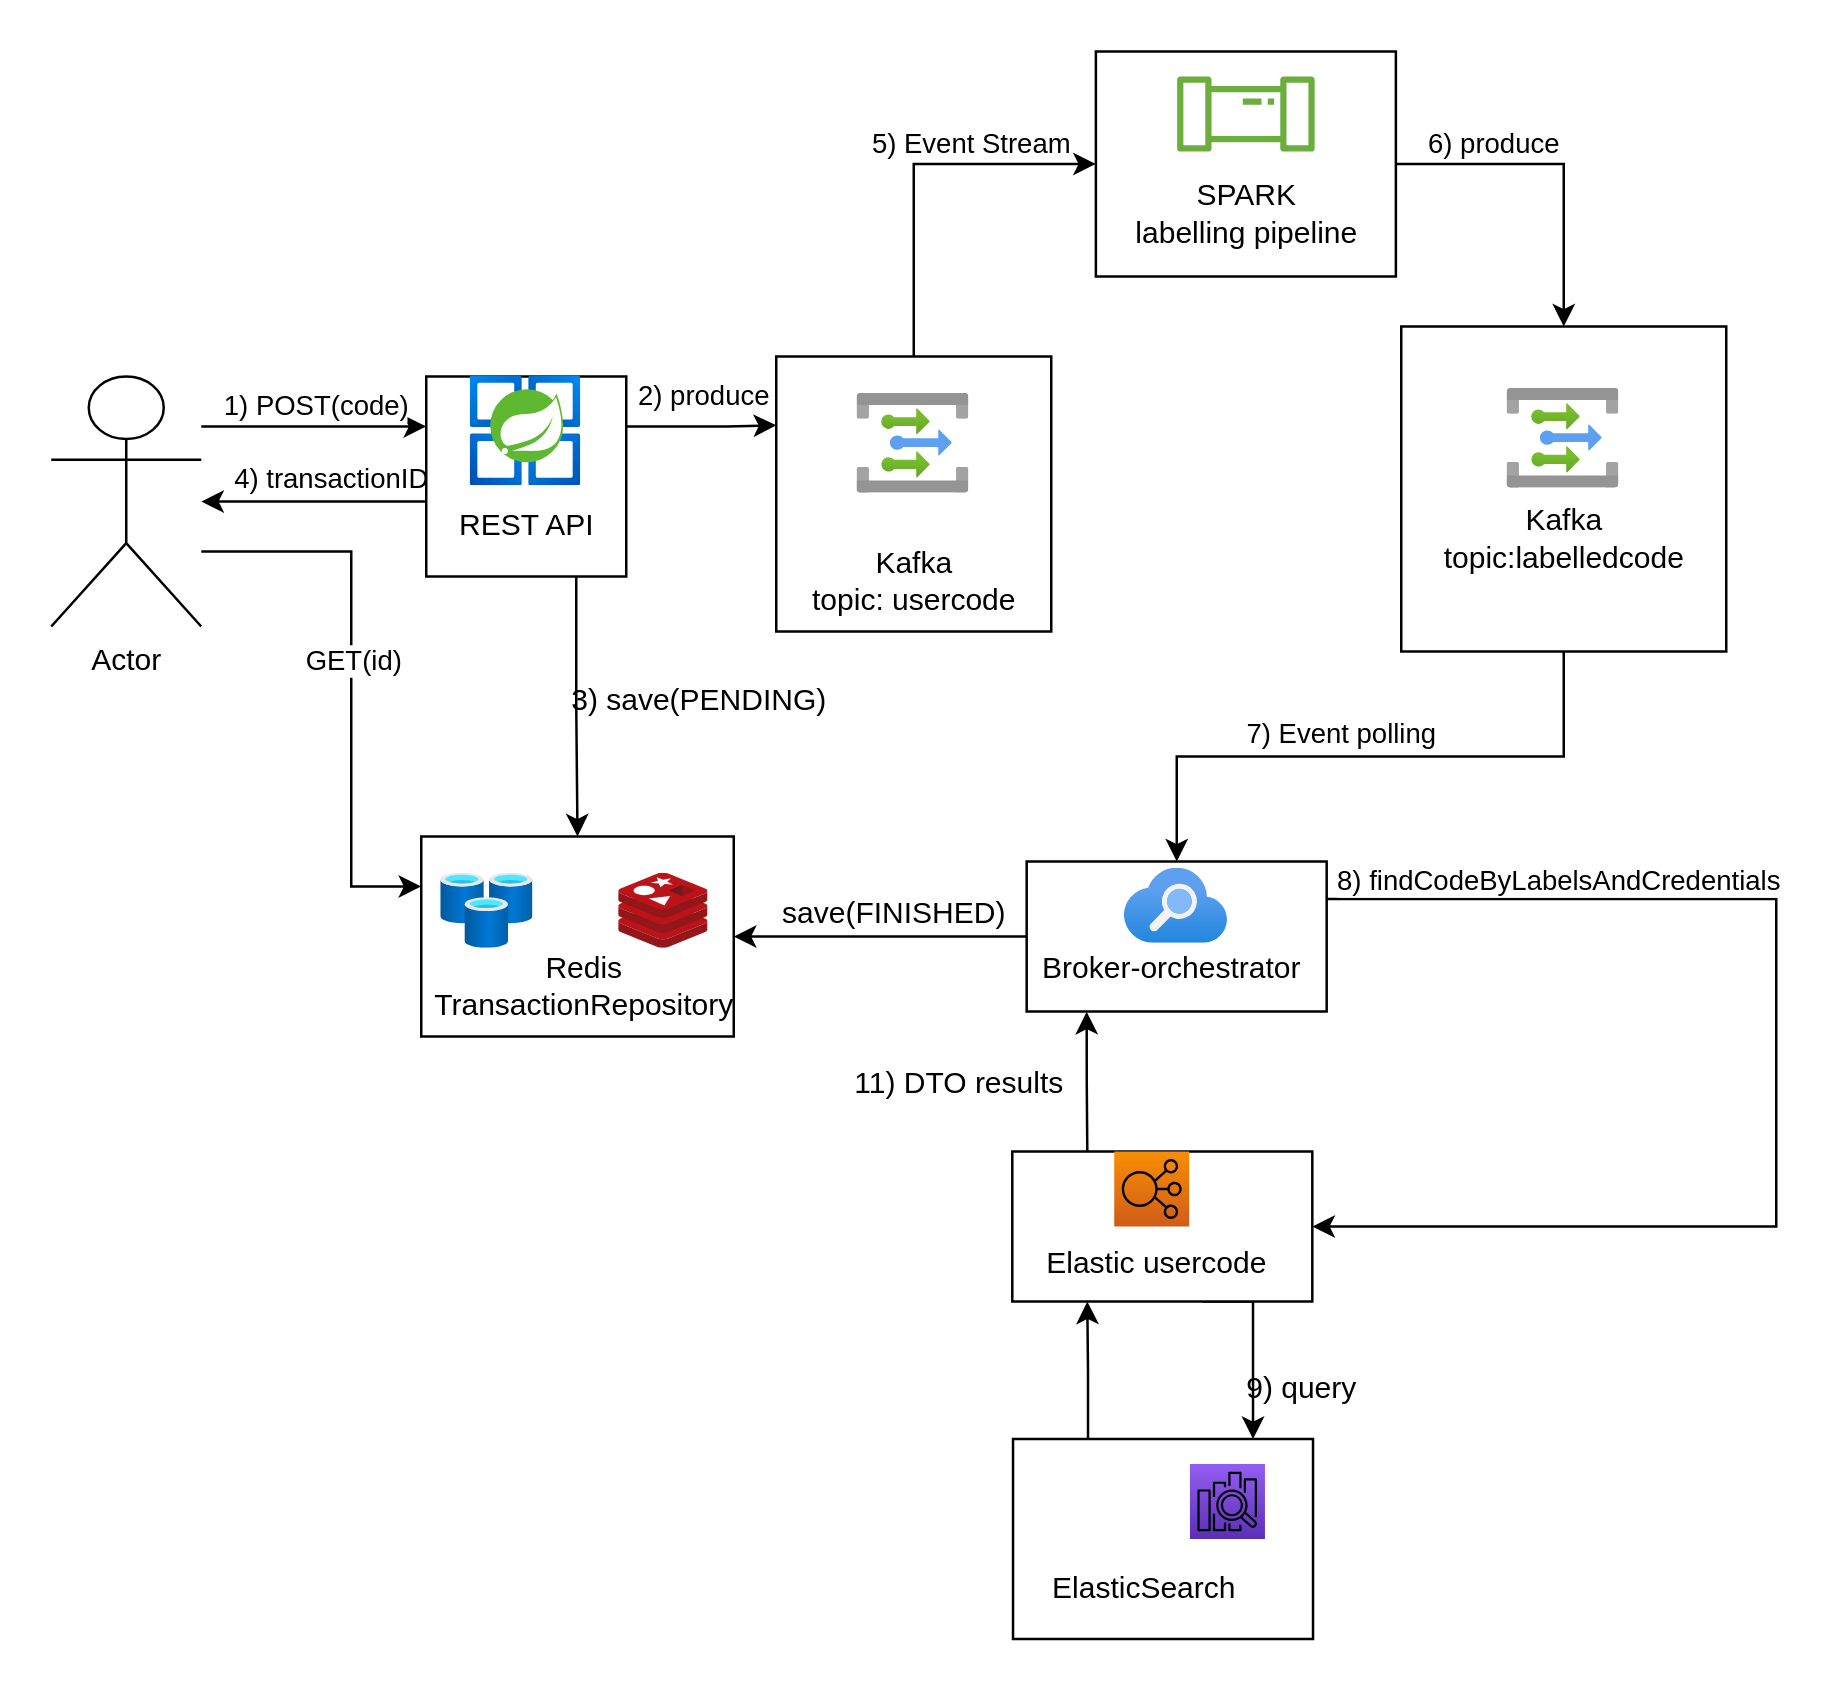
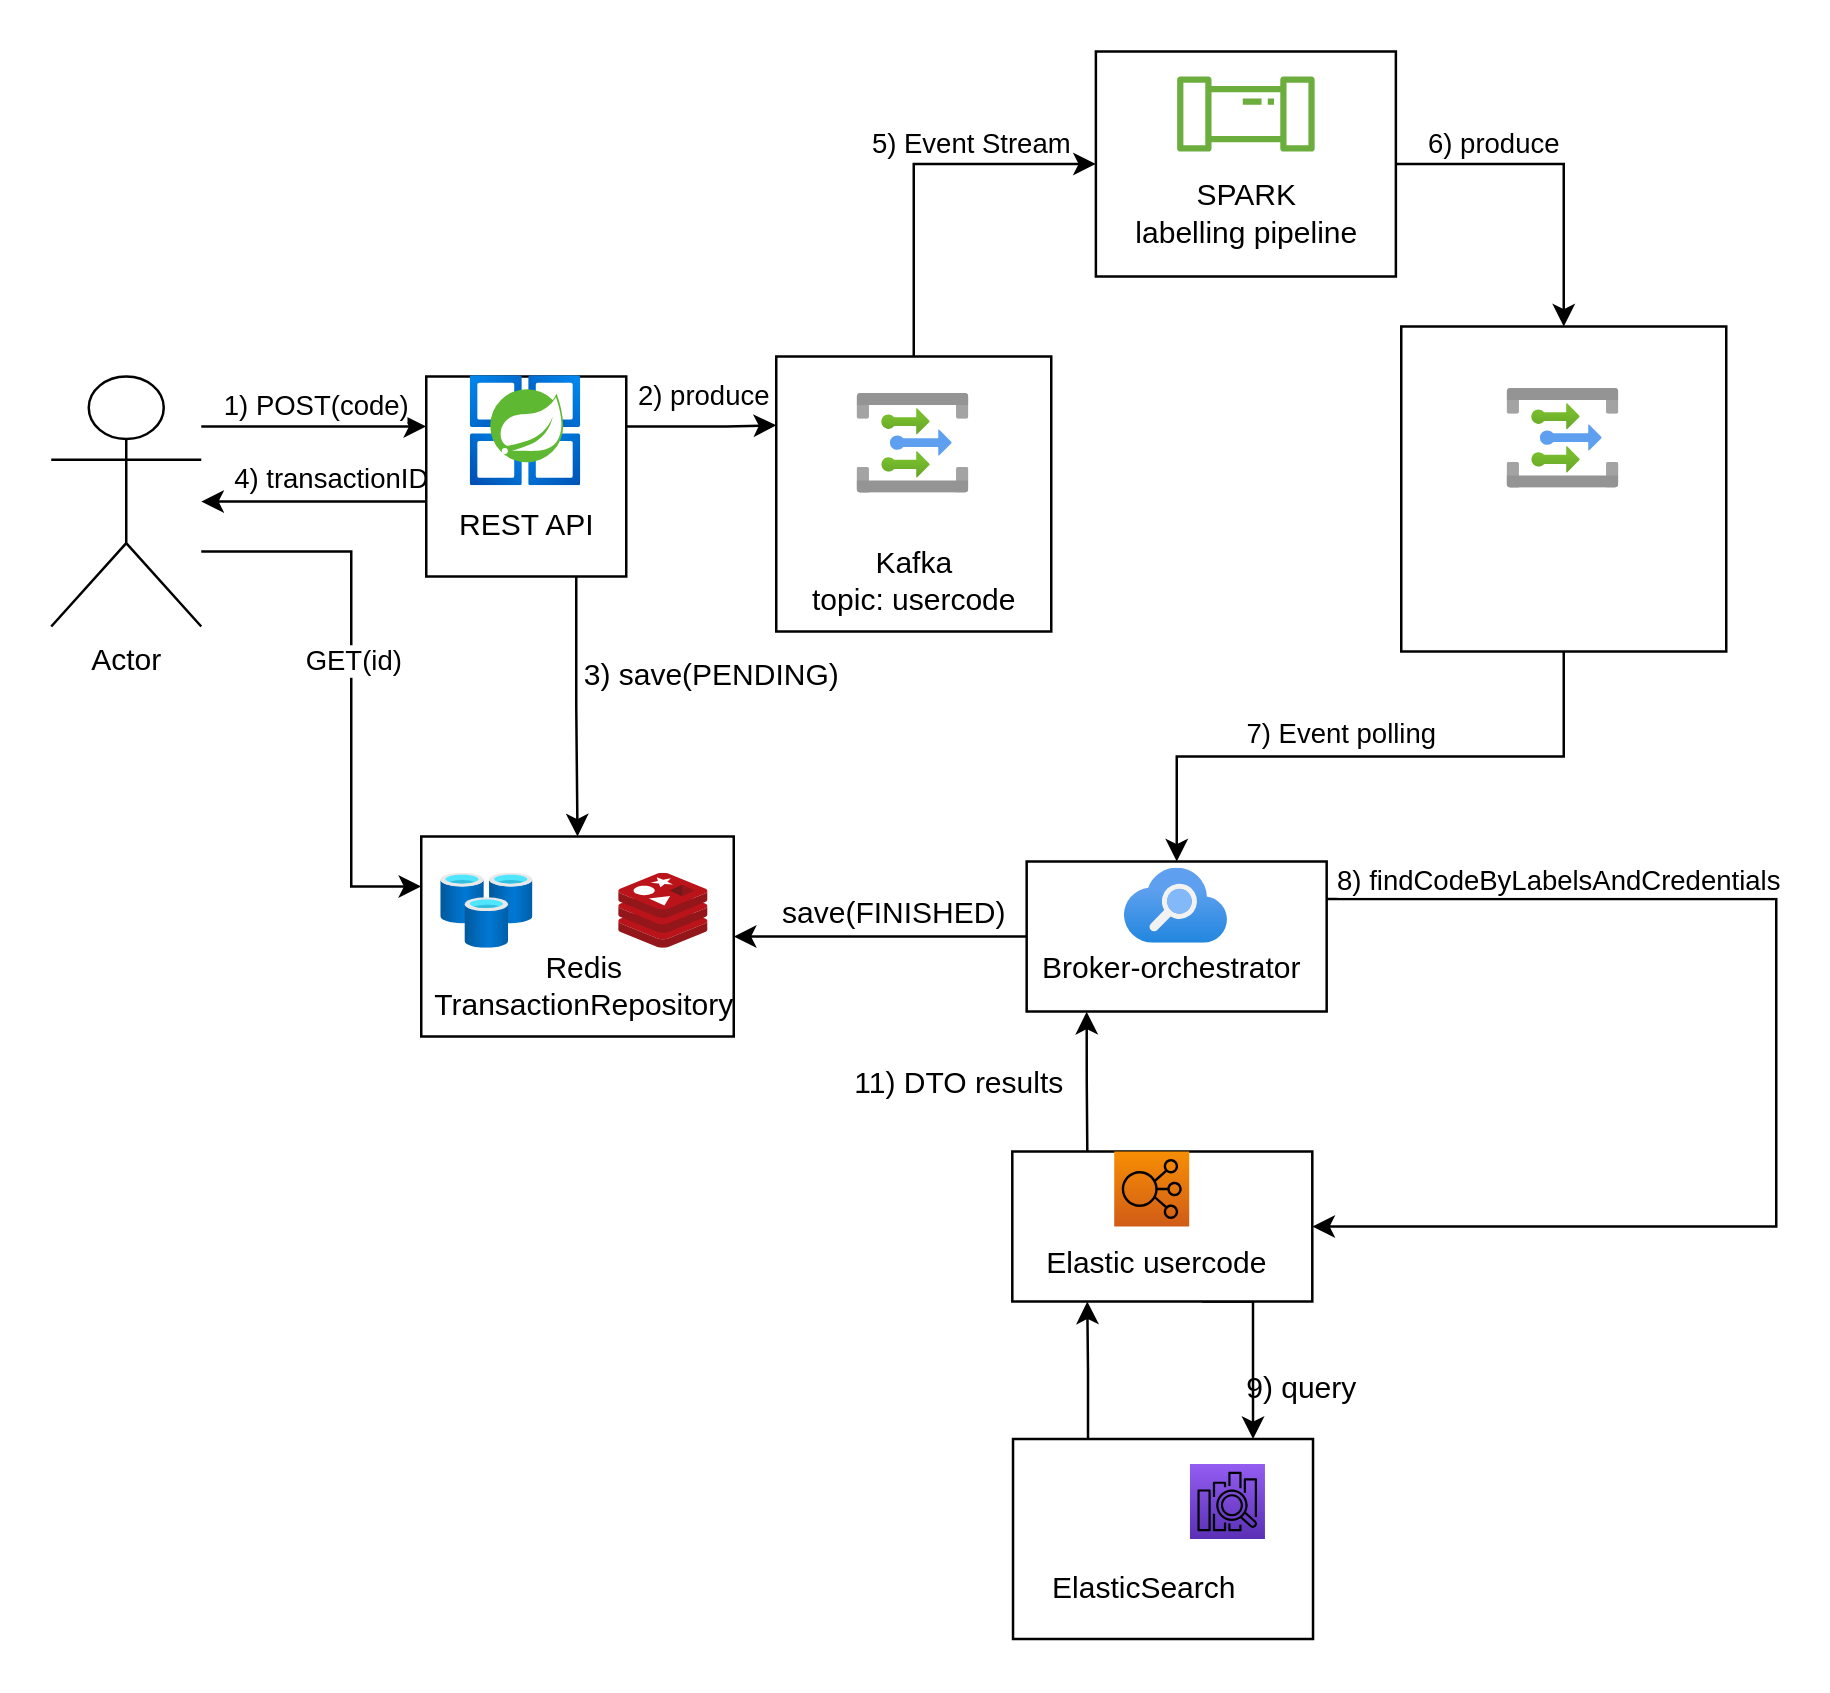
(1564, 539) -> none
(699, 701) -> (711, 676)
